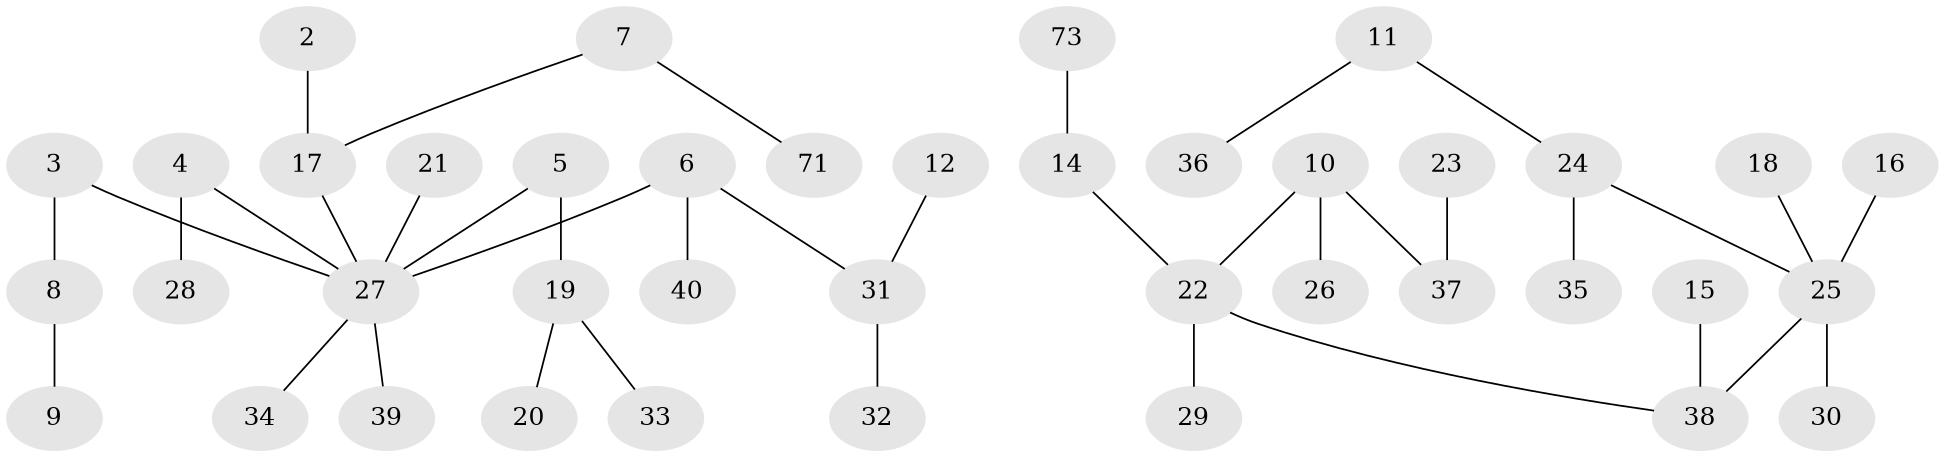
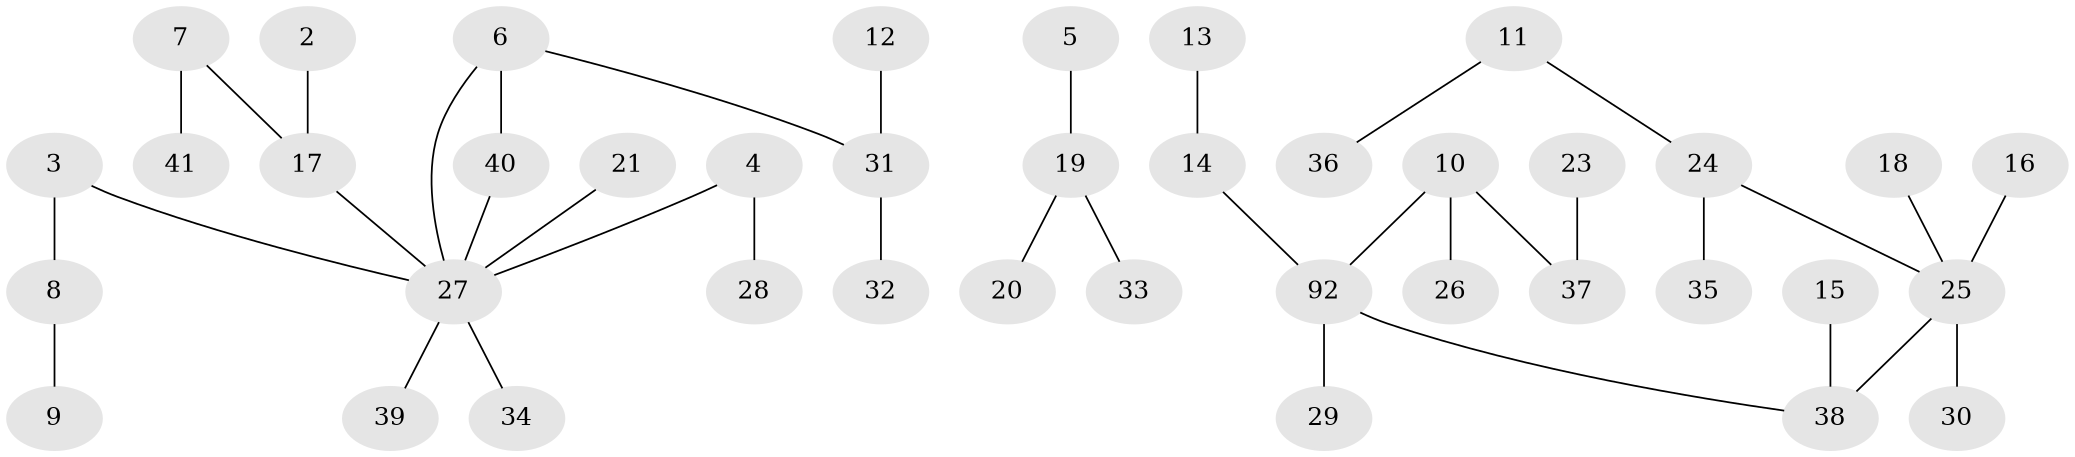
(1067, 39) -> (1197, 39)
(814, 165) -> (181, 165)
(466, 229) -> (478, 228)
(1194, 292) -> (1324, 292)
